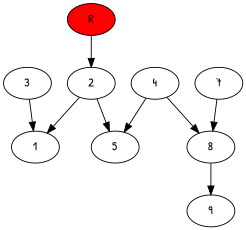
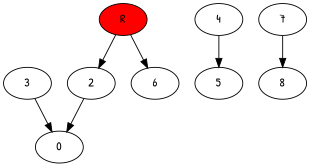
none -> (155, 83)
(102, 111) -> none
(180, 112) -> none
(35, 147) -> (59, 147)
(211, 211) -> none
